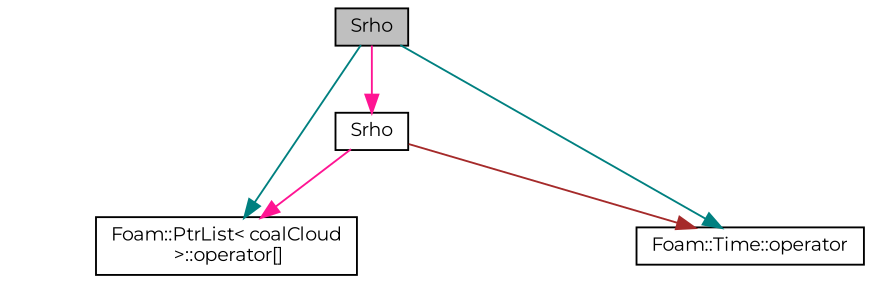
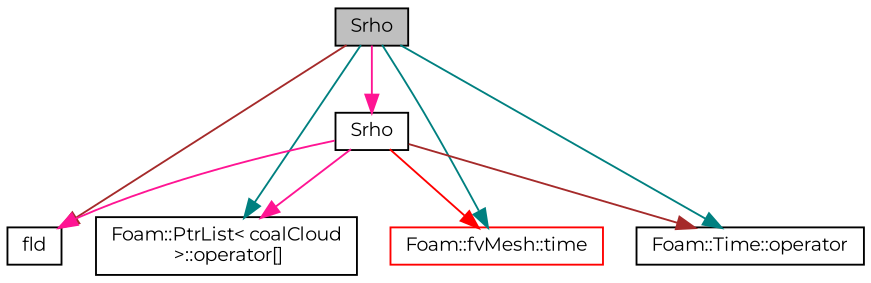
none -> (34, 246)
none -> (497, 246)
